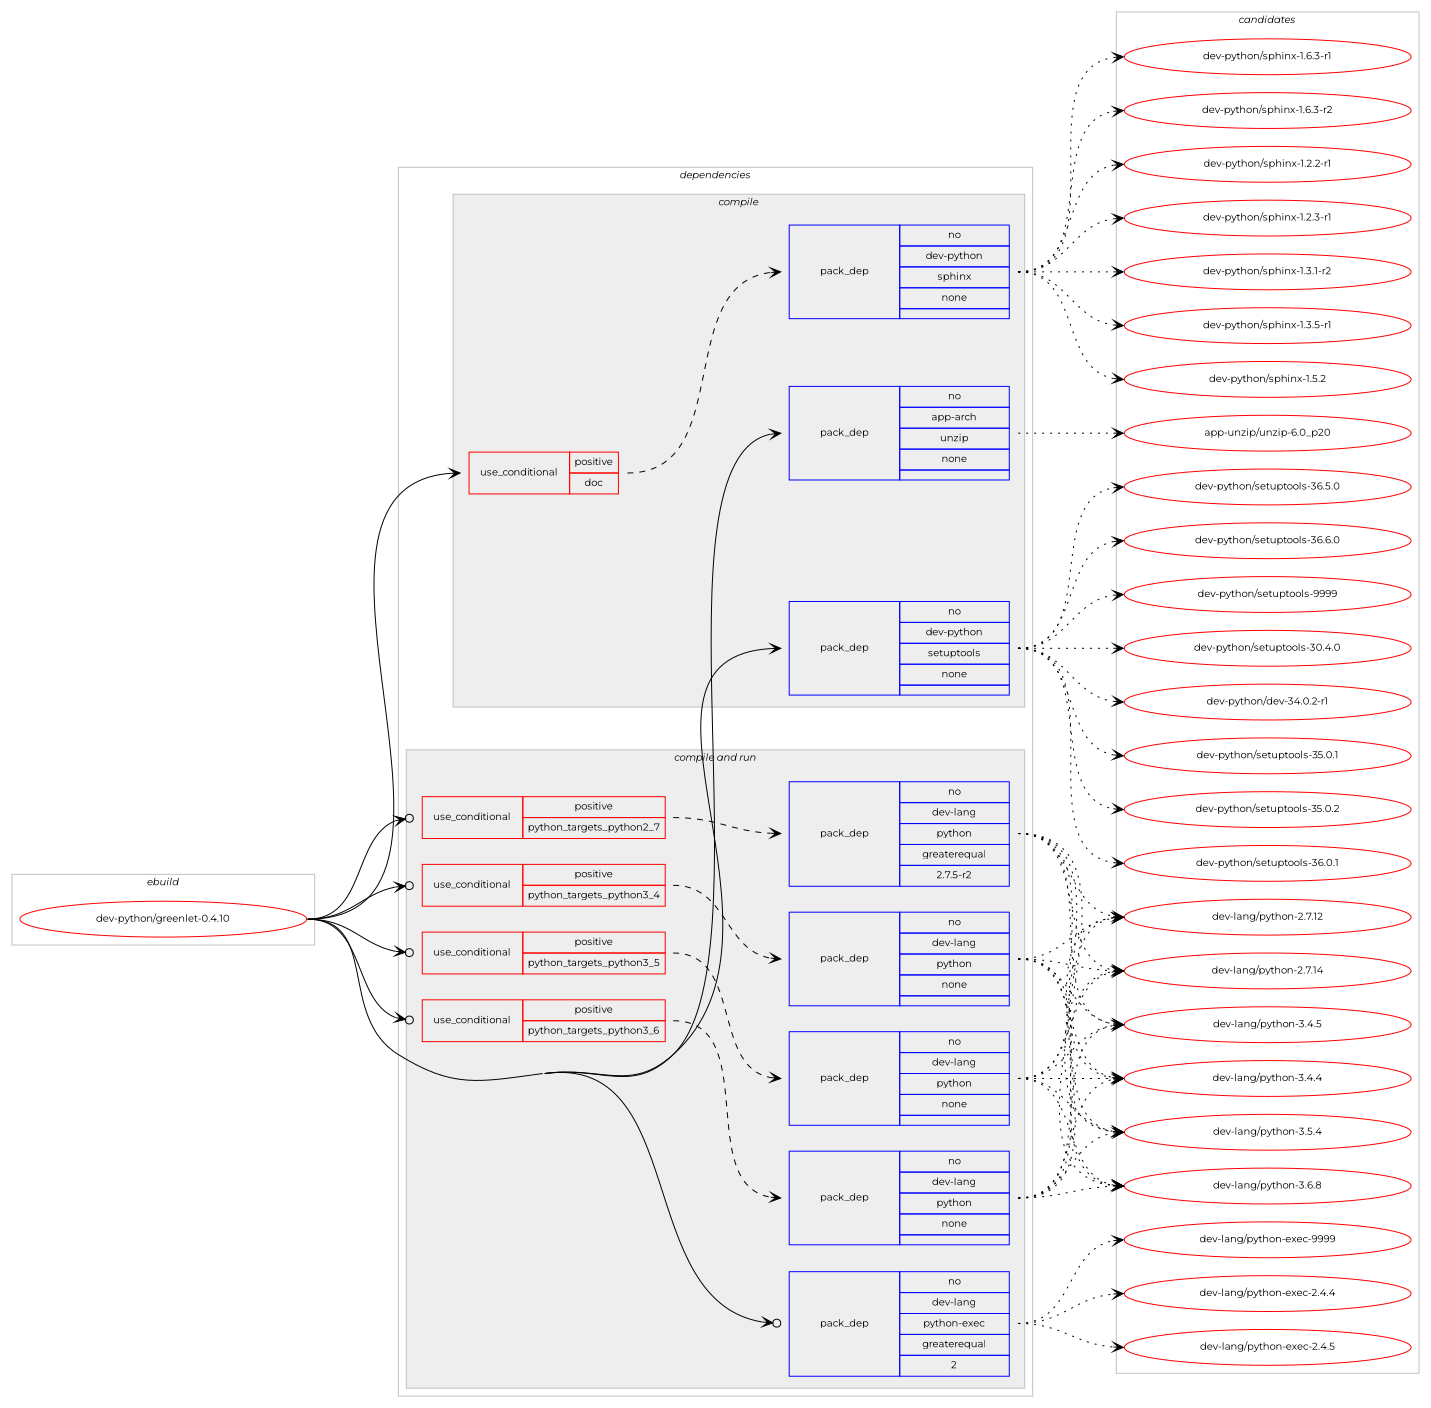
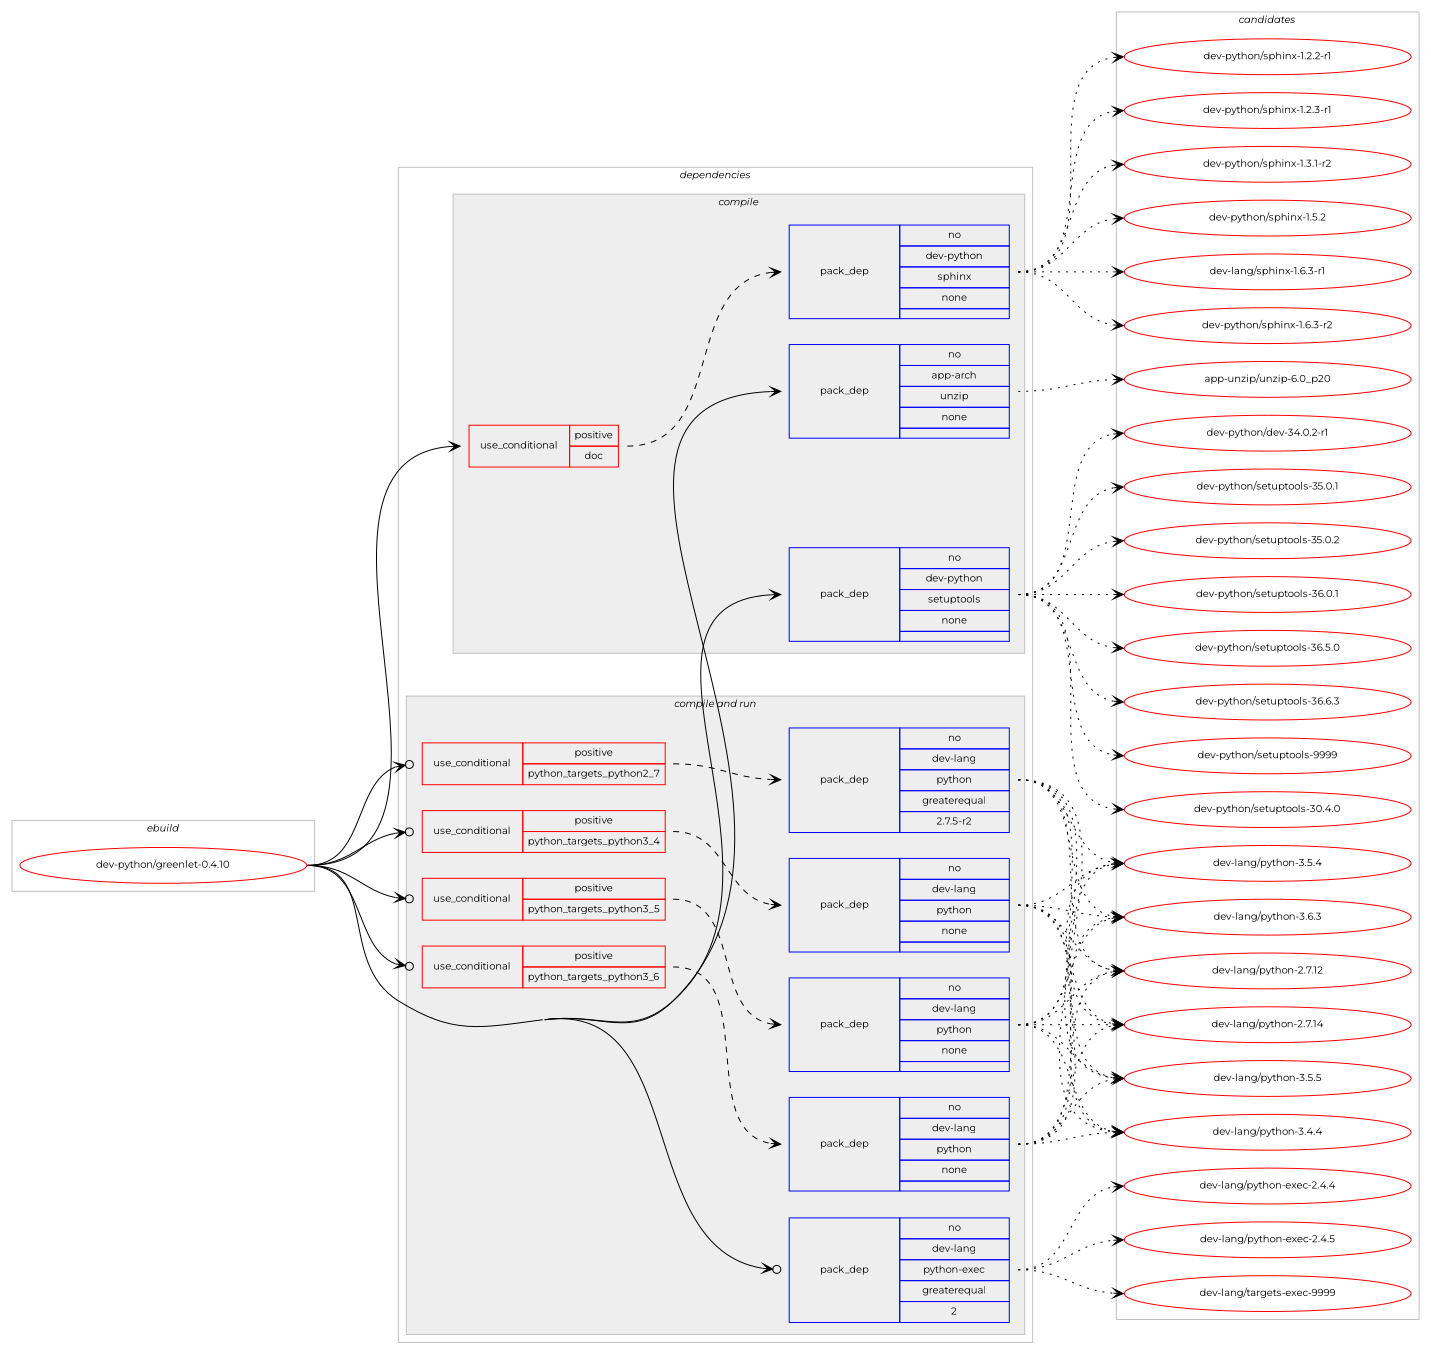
(1268, 57) -> (1268, 272)
(1268, 326) -> none
(1268, 541) -> (1268, 702)
(1268, 1025) -> (1268, 1078)
(1268, 1186) -> (1268, 917)
(1268, 1240) -> (1268, 1294)
